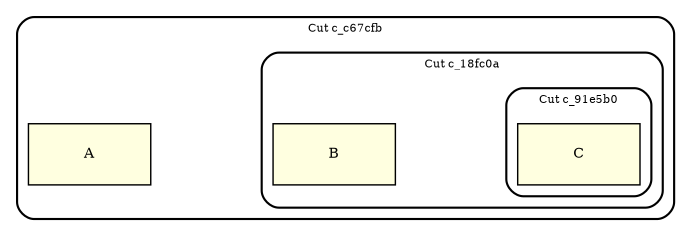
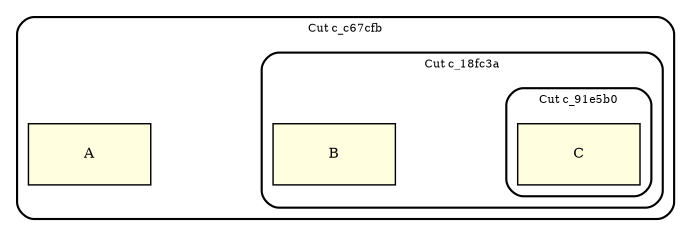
(462, 65) -> (462, 65)
